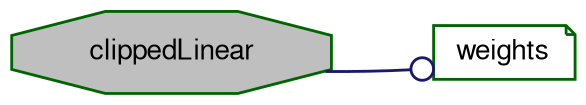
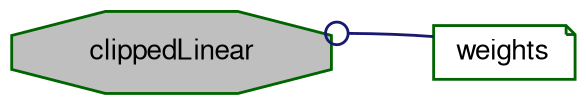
(368, 71) -> (391, 34)
